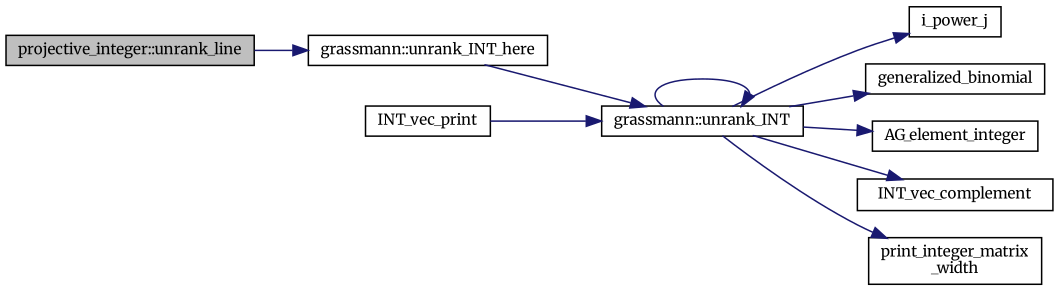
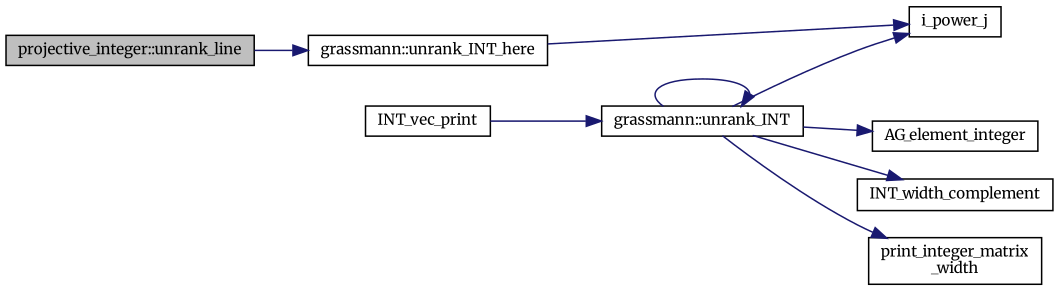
(955, 79) -> none
(558, 84) -> (721, 35)
(955, 195) -> (955, 195)
